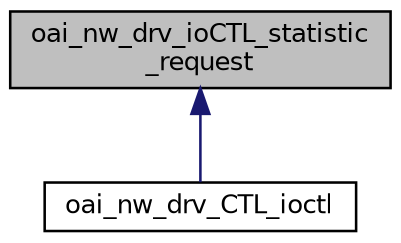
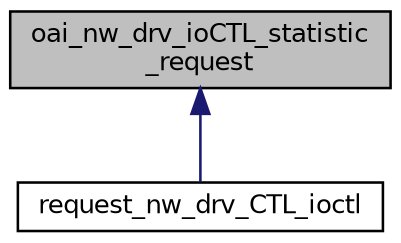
(200, 207) -> (200, 207)
